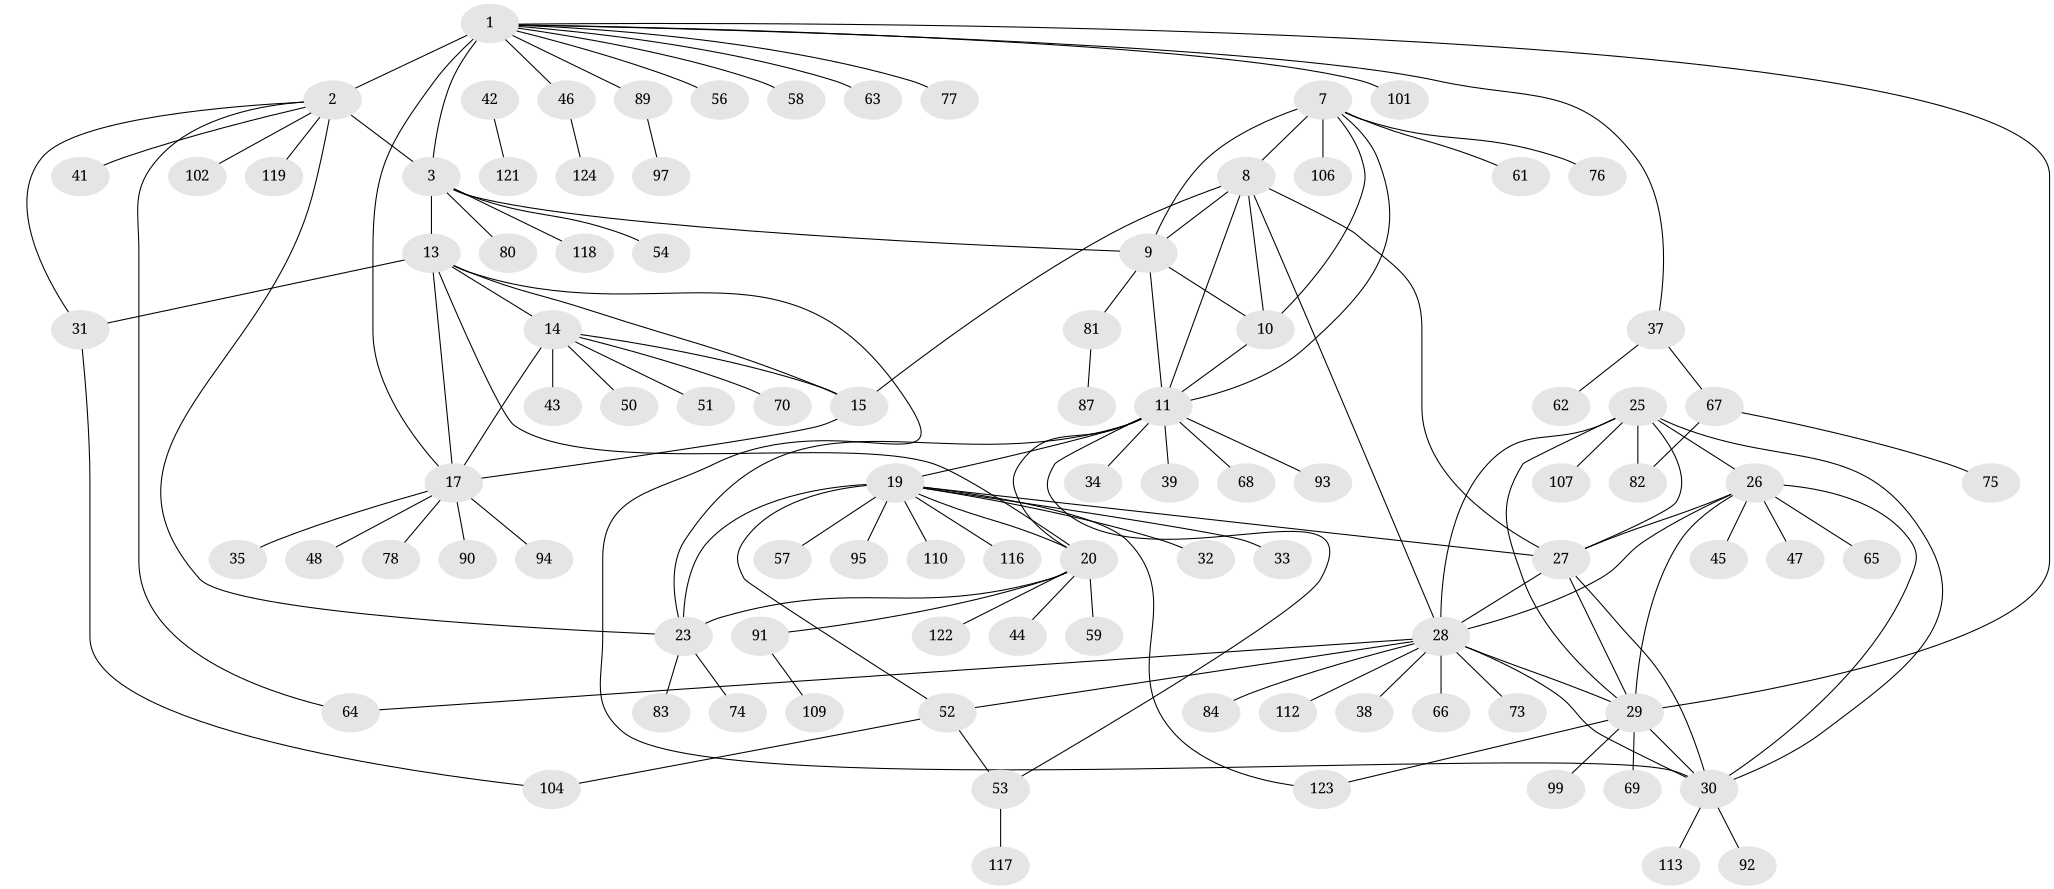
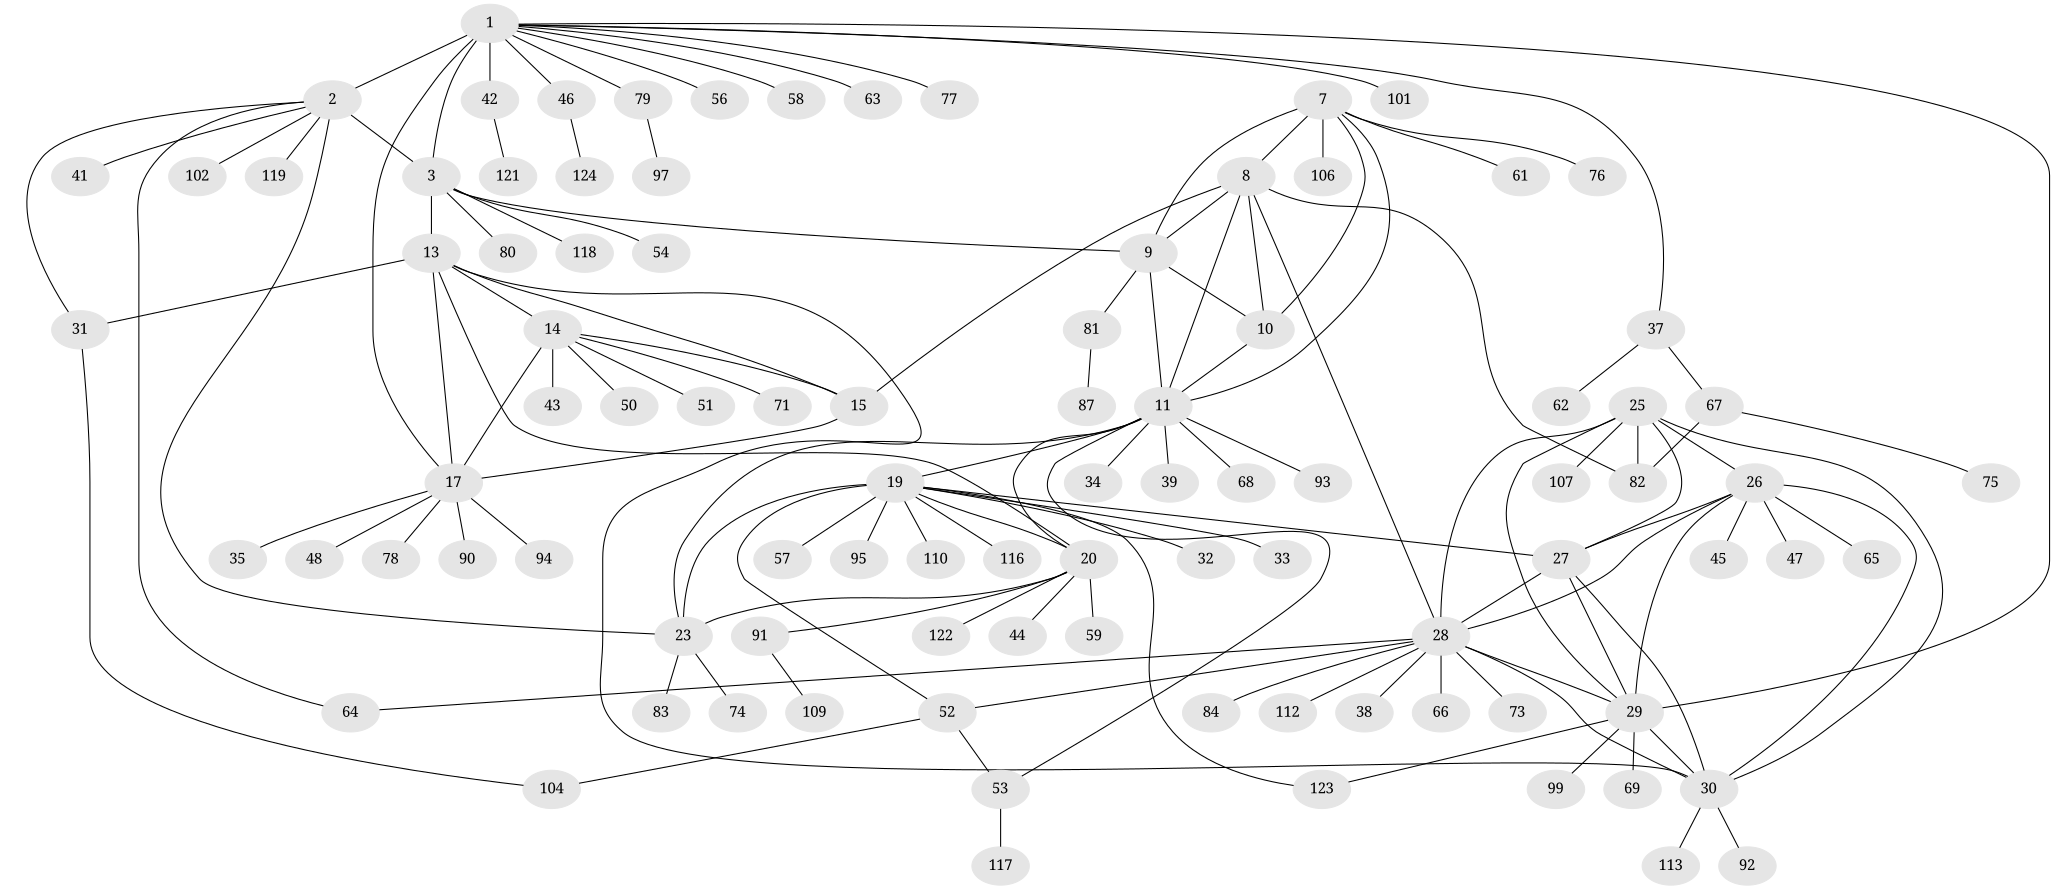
none -> (490, 62)
(643, 100) -> (643, 100)
(1422, 354) -> (1475, 292)
(783, 406) -> (783, 406)
